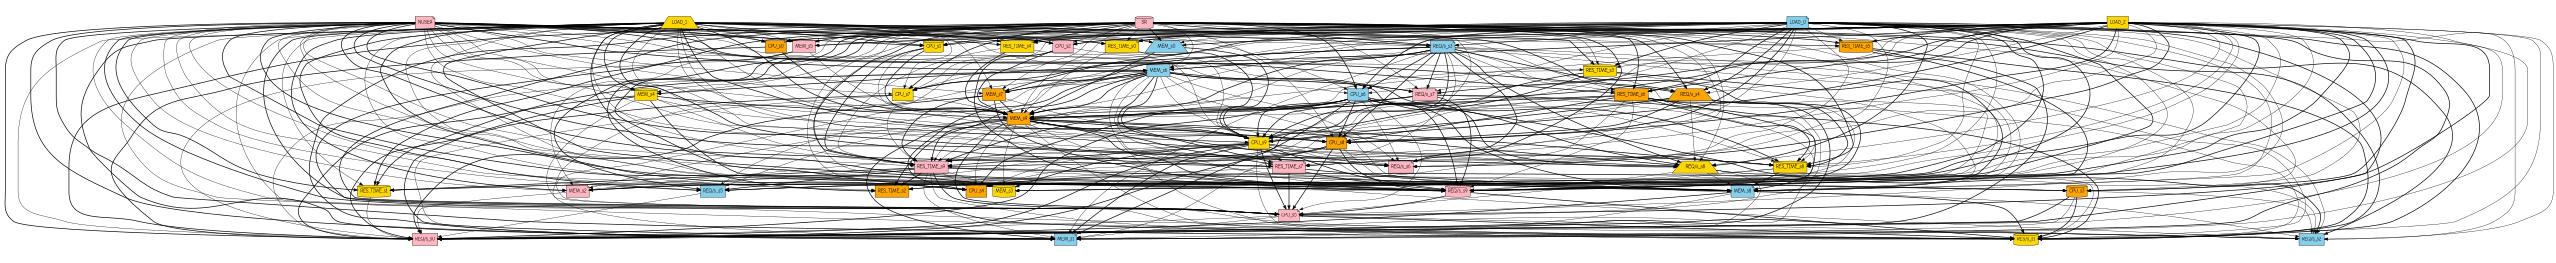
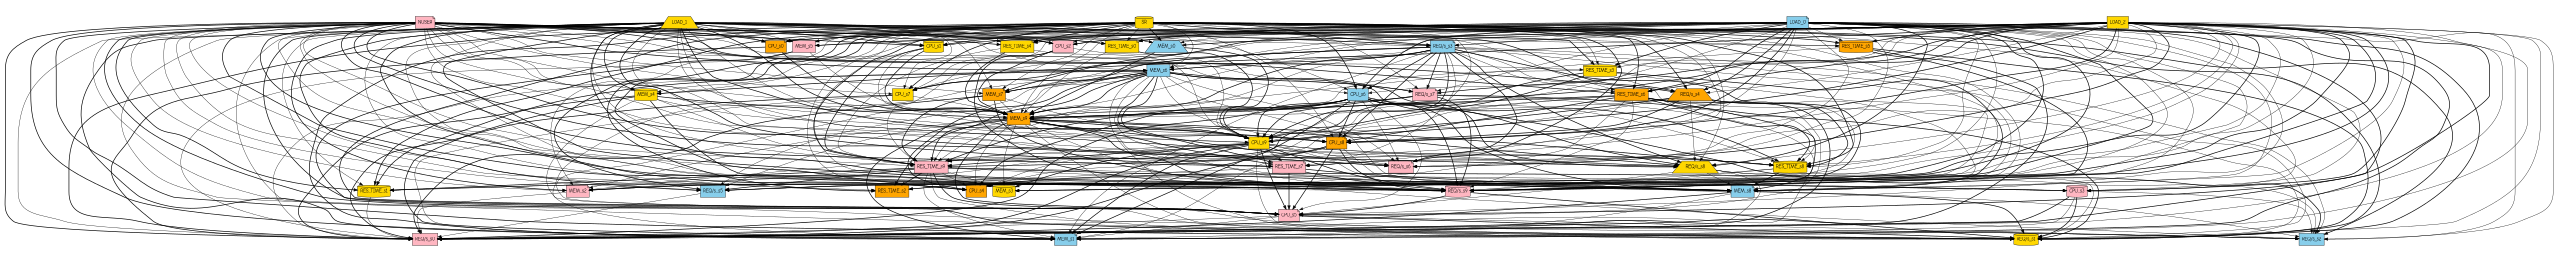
(1144, 22) -> (1144, 22)
(1004, 105) -> (1004, 105)
(2077, 191) -> (2077, 191)
(2026, 239) -> (2026, 239)
